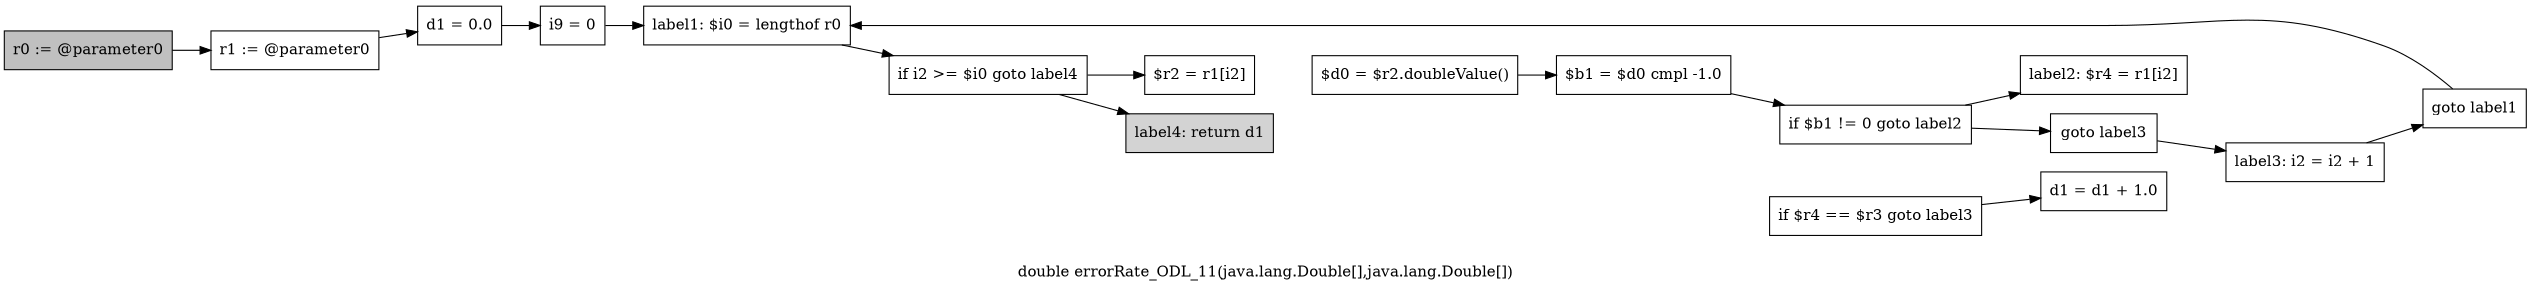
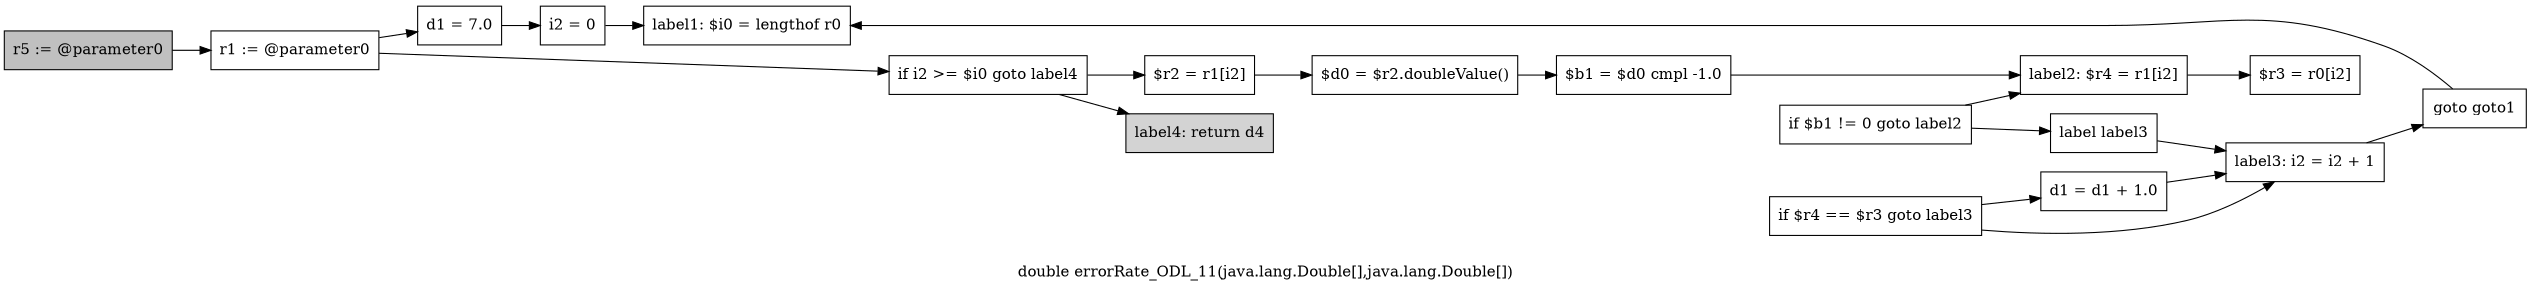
(460, 26) -> (460, 26)
(573, 26) -> (573, 26)
(862, 49) -> (628, 62)
(88, 50) -> (88, 50)
none -> (1278, 75)
none -> (2305, 75)
(1752, 98) -> (1870, 75)
(2475, 108) -> (2475, 108)
(1200, 133) -> (1200, 133)
(2104, 133) -> (2104, 133)
none -> (2191, 179)
none -> (2127, 230)
